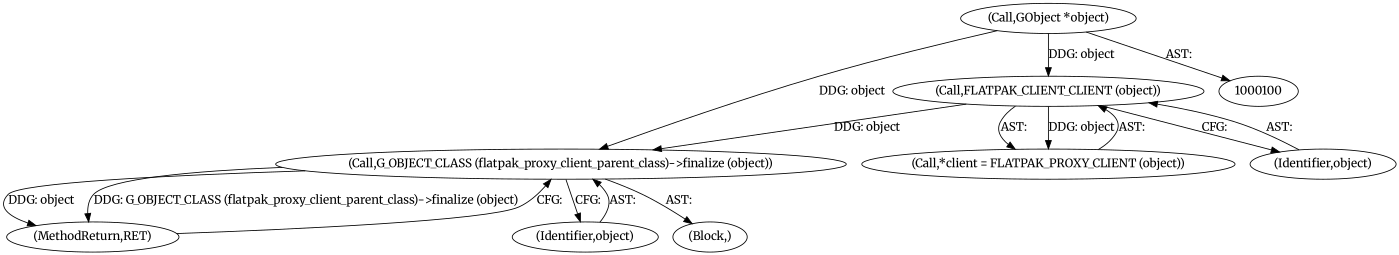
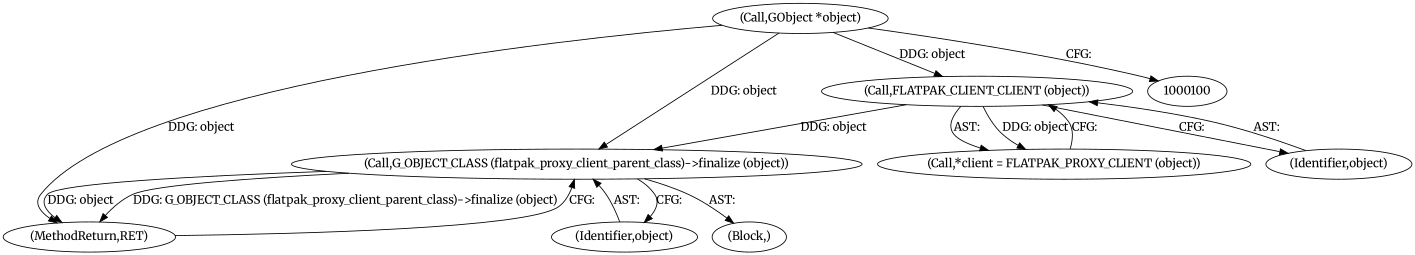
(1180, 55) -> (1080, 55)
none -> (355, 74)
(1133, 128) -> (1086, 128)
